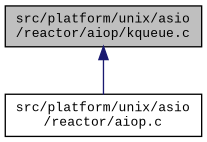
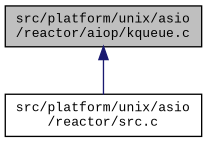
(103, 115) -> (103, 115)
